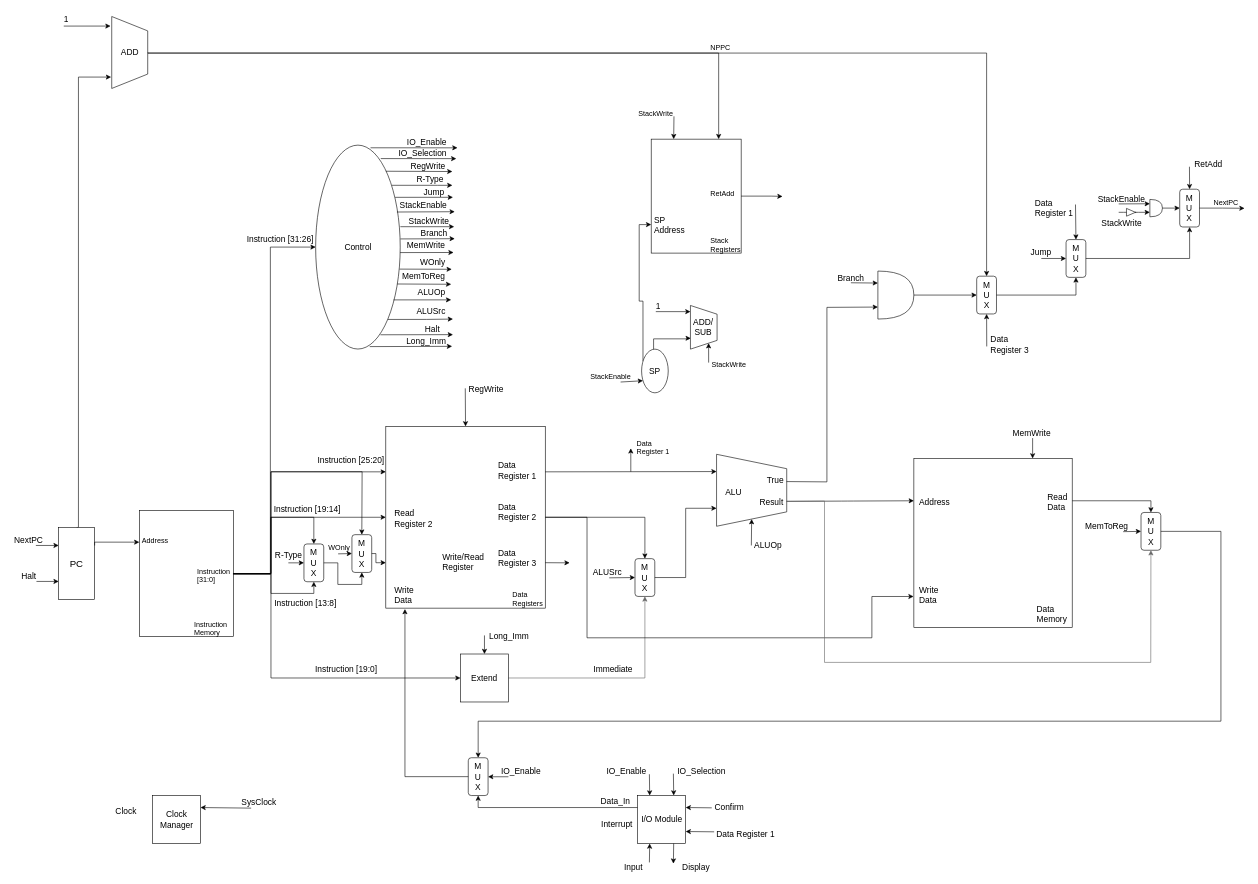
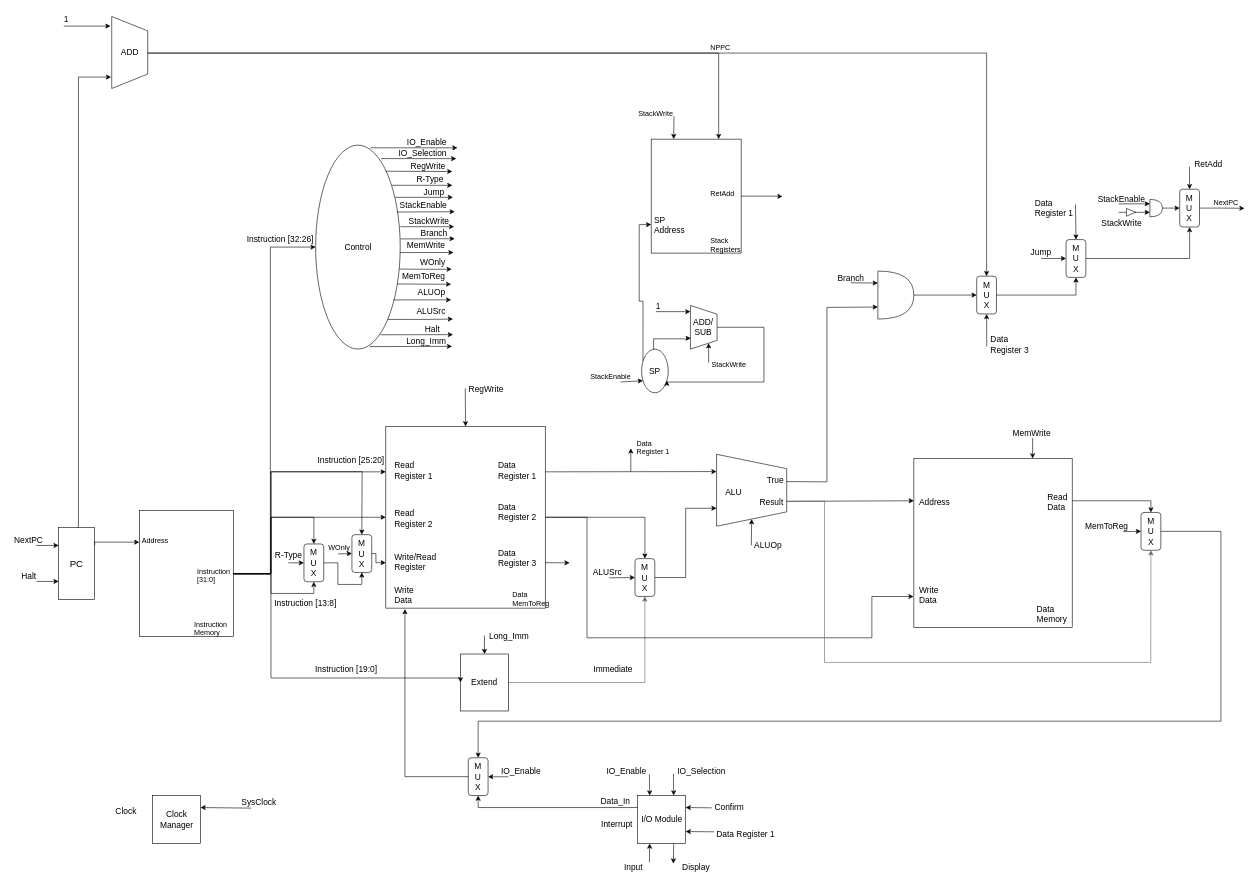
(288, 240) -> (288, 240)
none -> (764, 382)
none -> (416, 469)
(309, 513) -> none
(465, 561) -> (417, 561)
(530, 600) -> (529, 600)
(485, 678) -> (485, 683)
